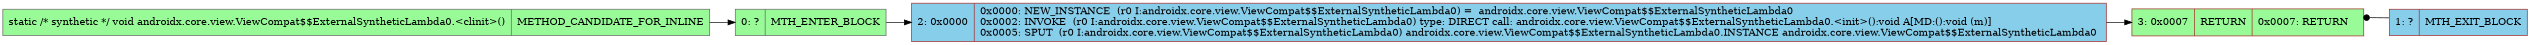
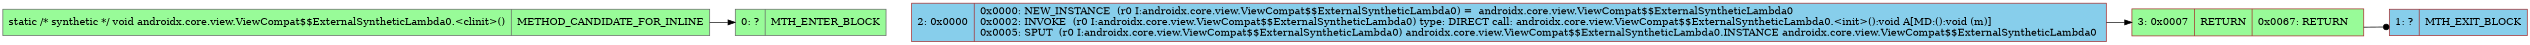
(2379, 18) -> (2374, 27)
(895, 22) -> none
(2308, 22) -> (2308, 22)
